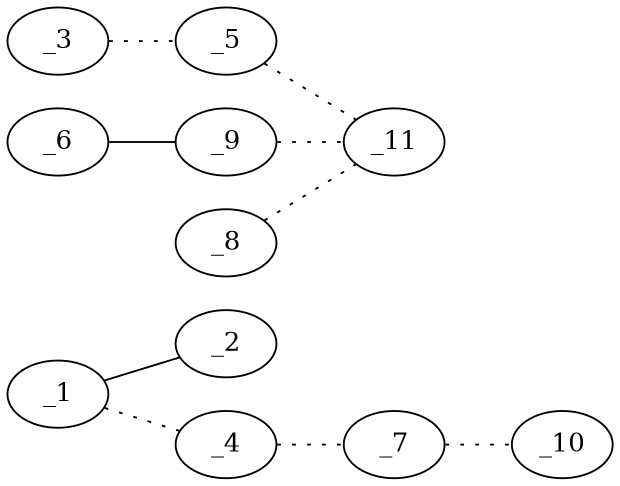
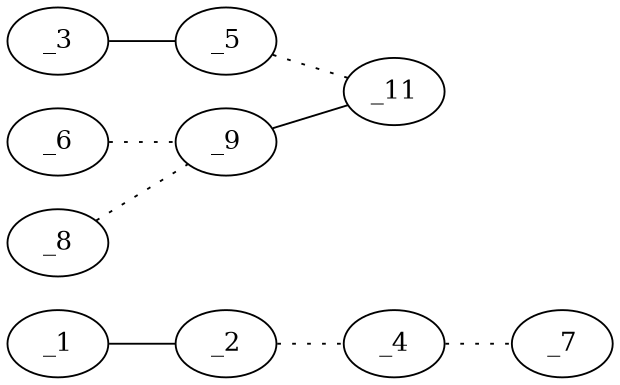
(142, 41) -> (142, 41)
(142, 142) -> (142, 142)
(310, 142) -> (310, 117)
(310, 192) -> (142, 192)
(142, 419) -> (310, 344)
(562, 445) -> none
